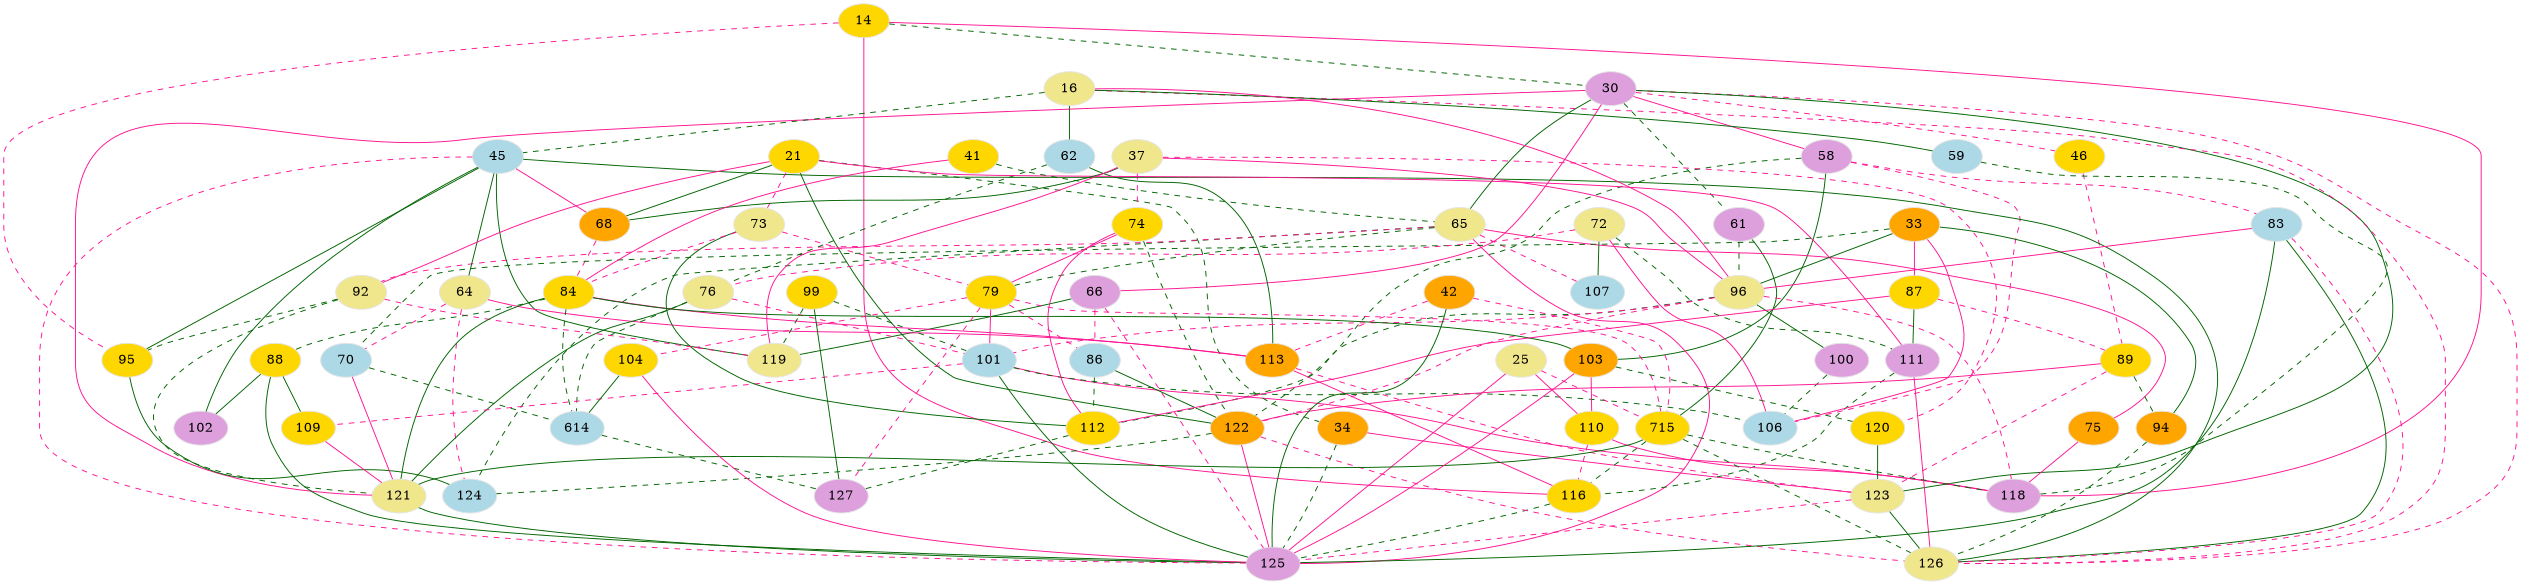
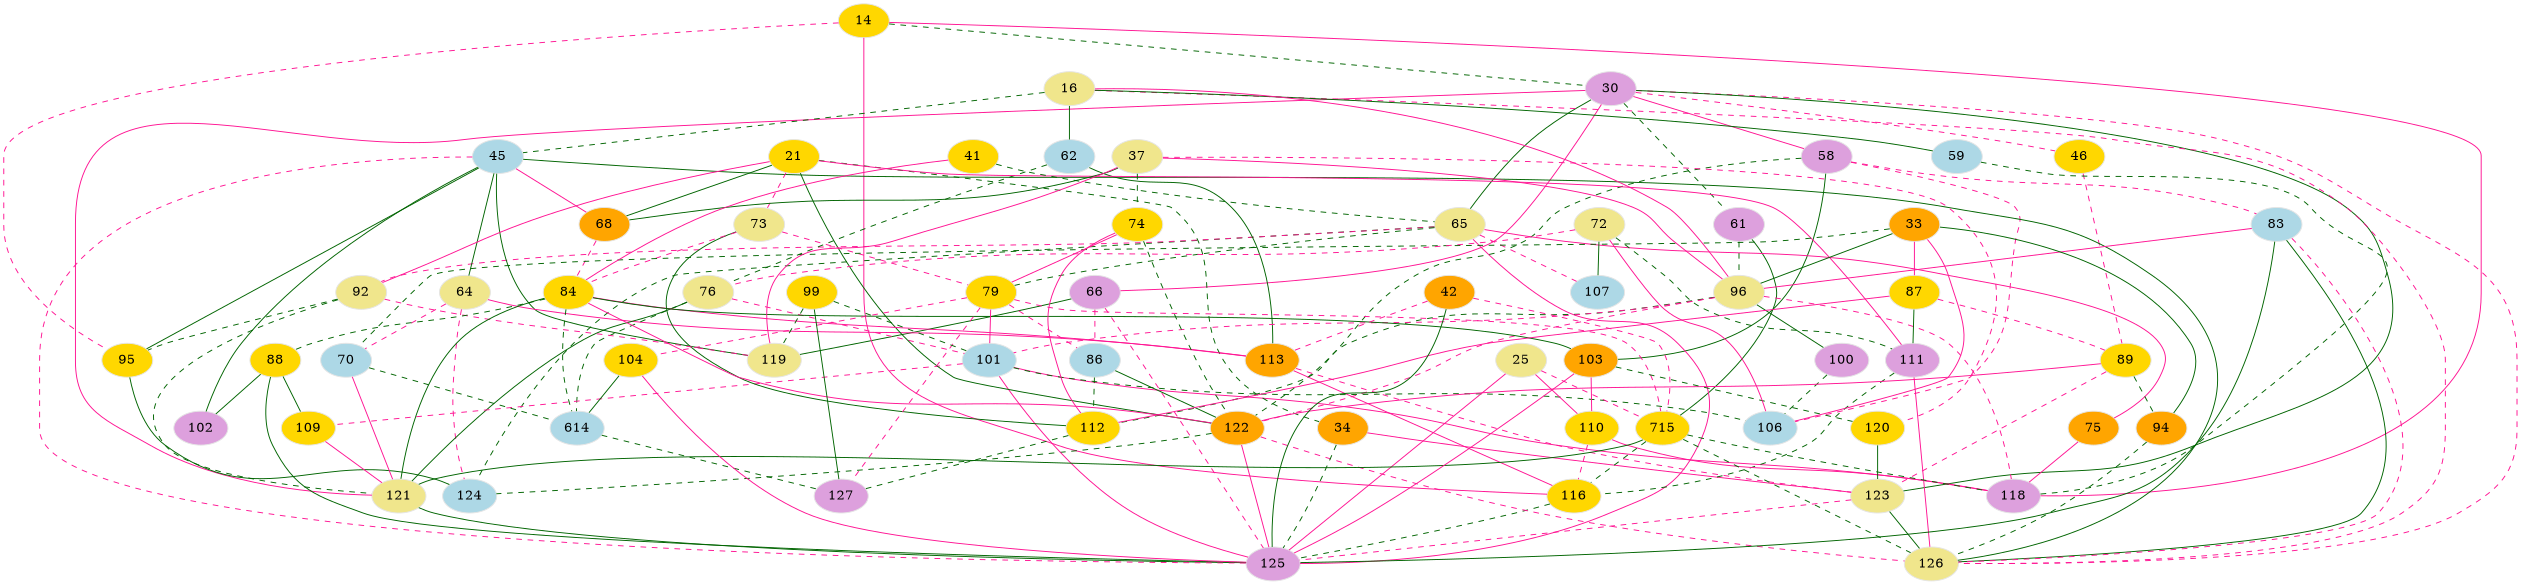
(1137, 191) -> (1137, 191)
none -> (891, 403)
(1105, 493) -> (1105, 493)
